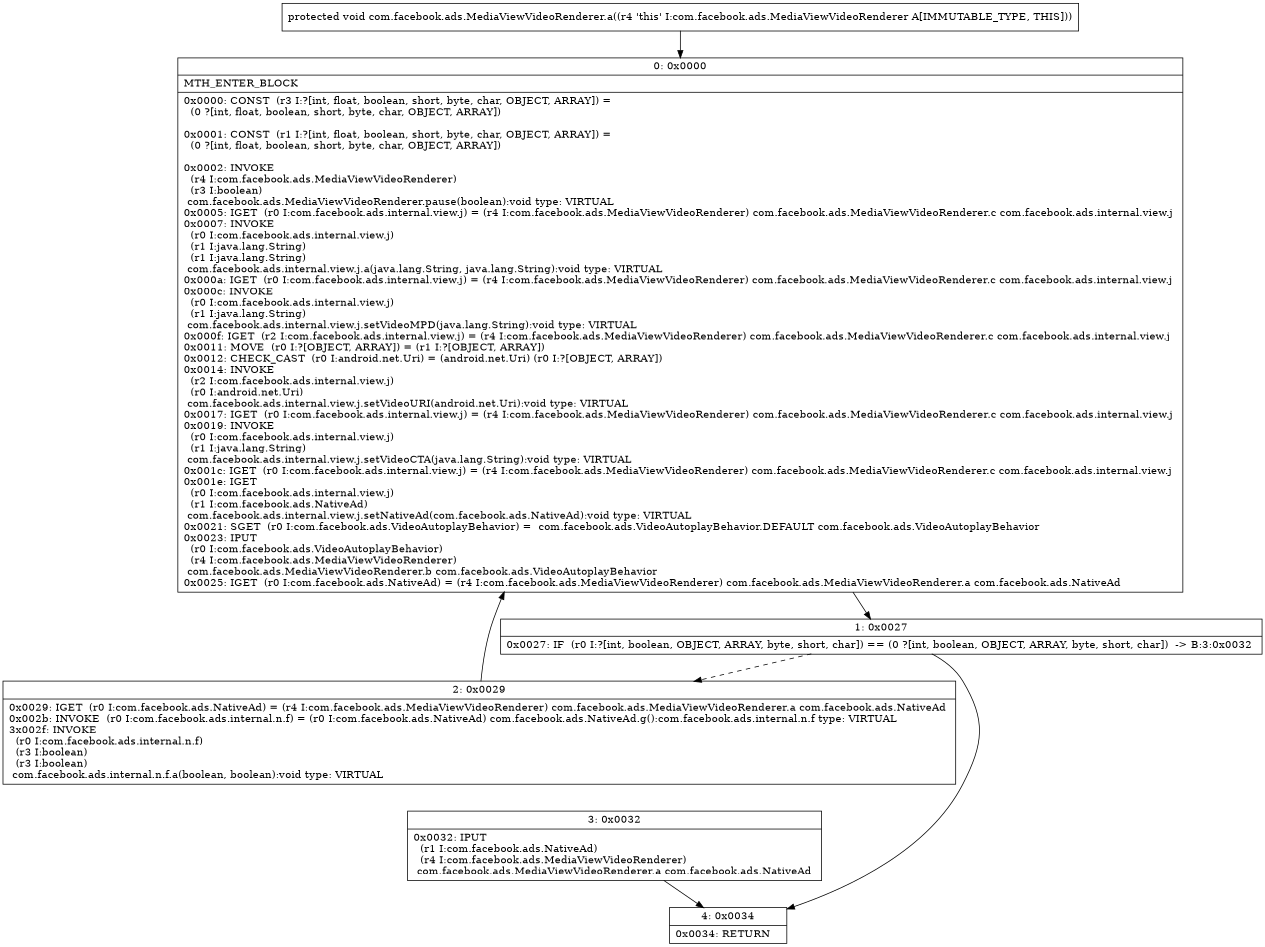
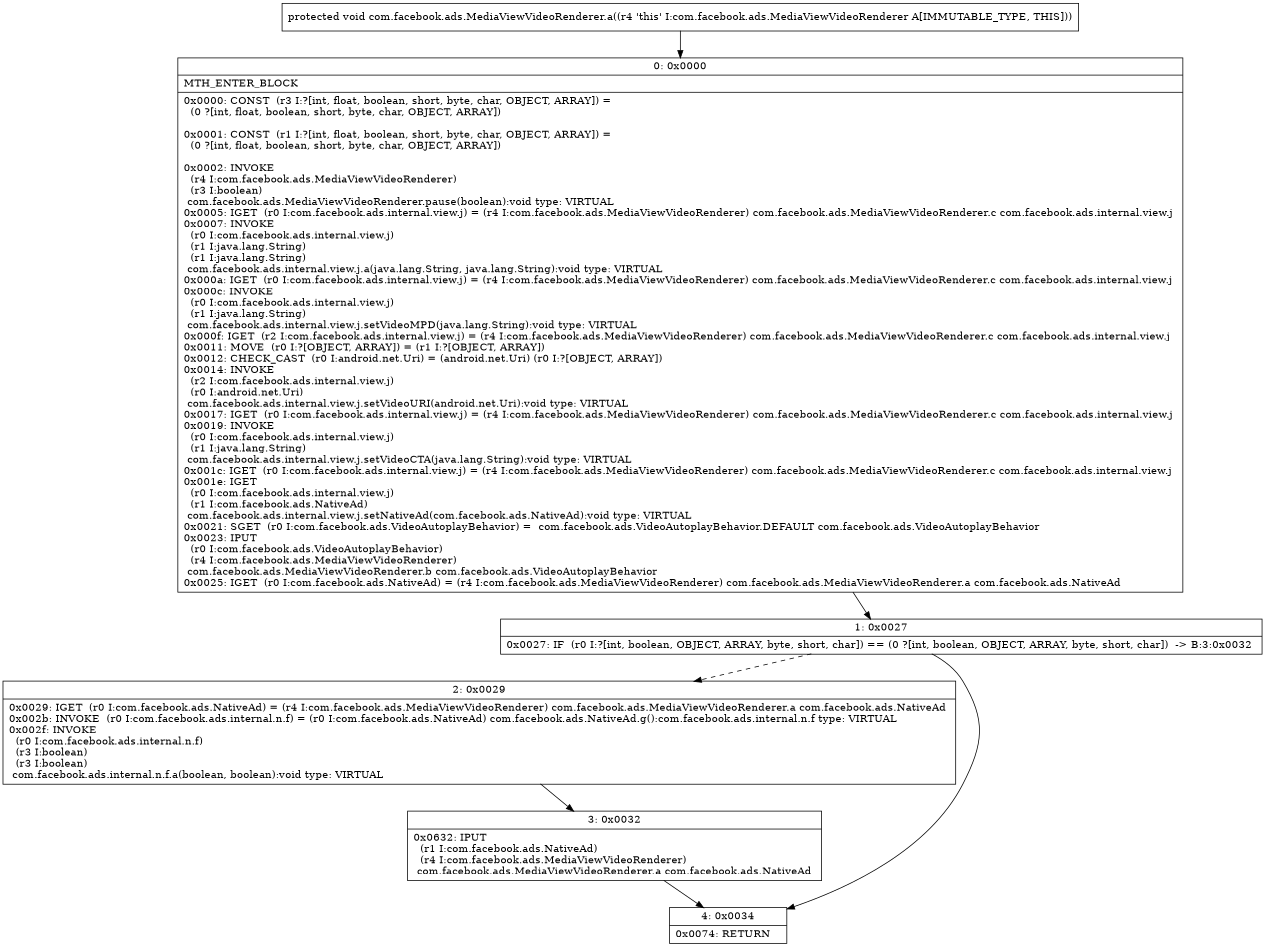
(488, 639) -> (554, 795)
(56, 730) -> (56, 730)
(454, 838) -> (454, 838)
(728, 934) -> (728, 934)
